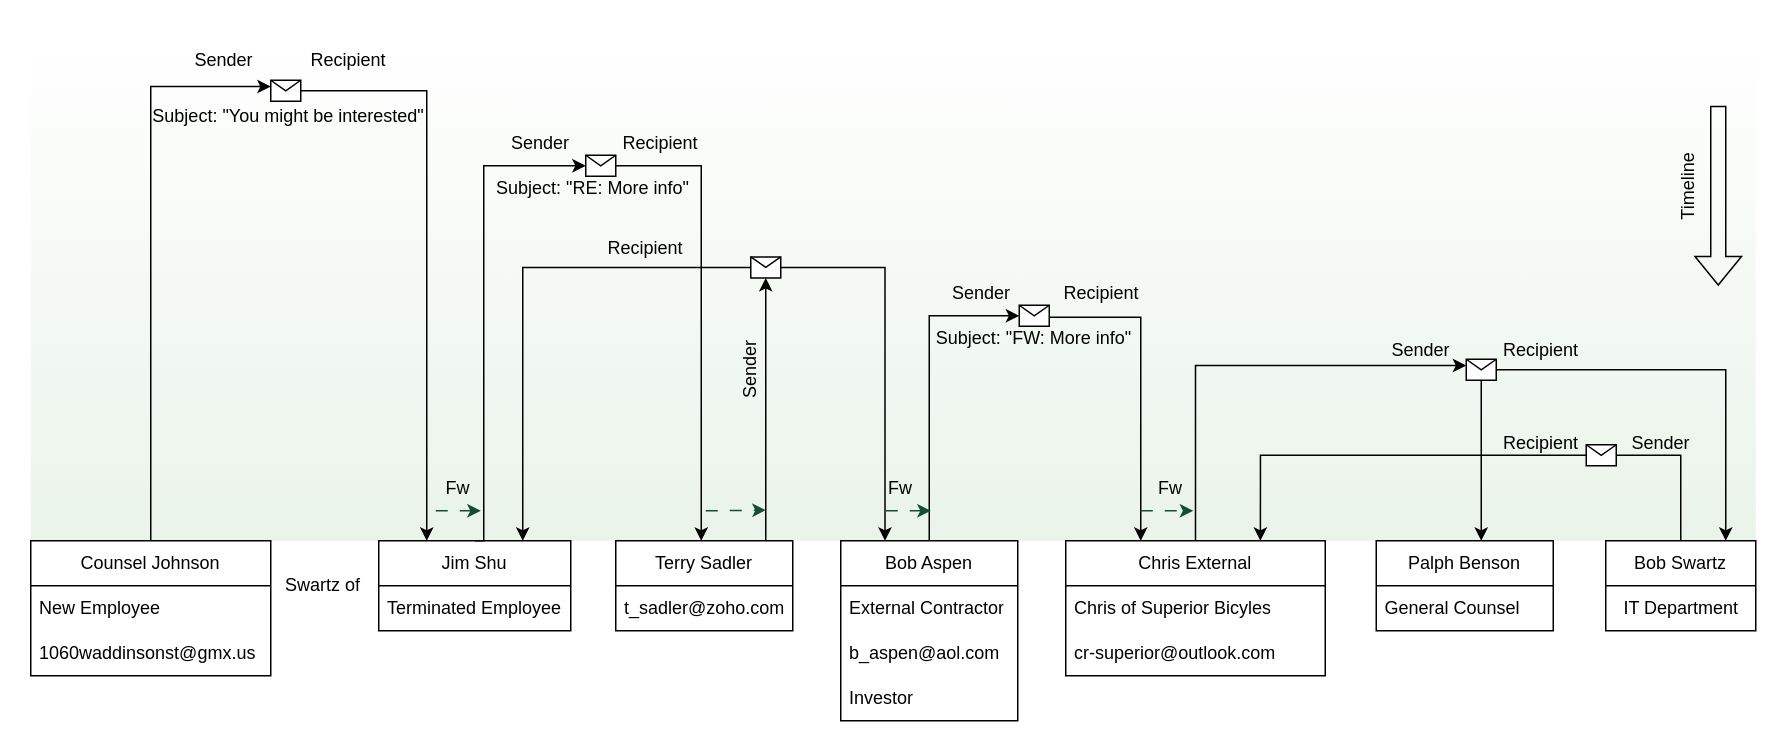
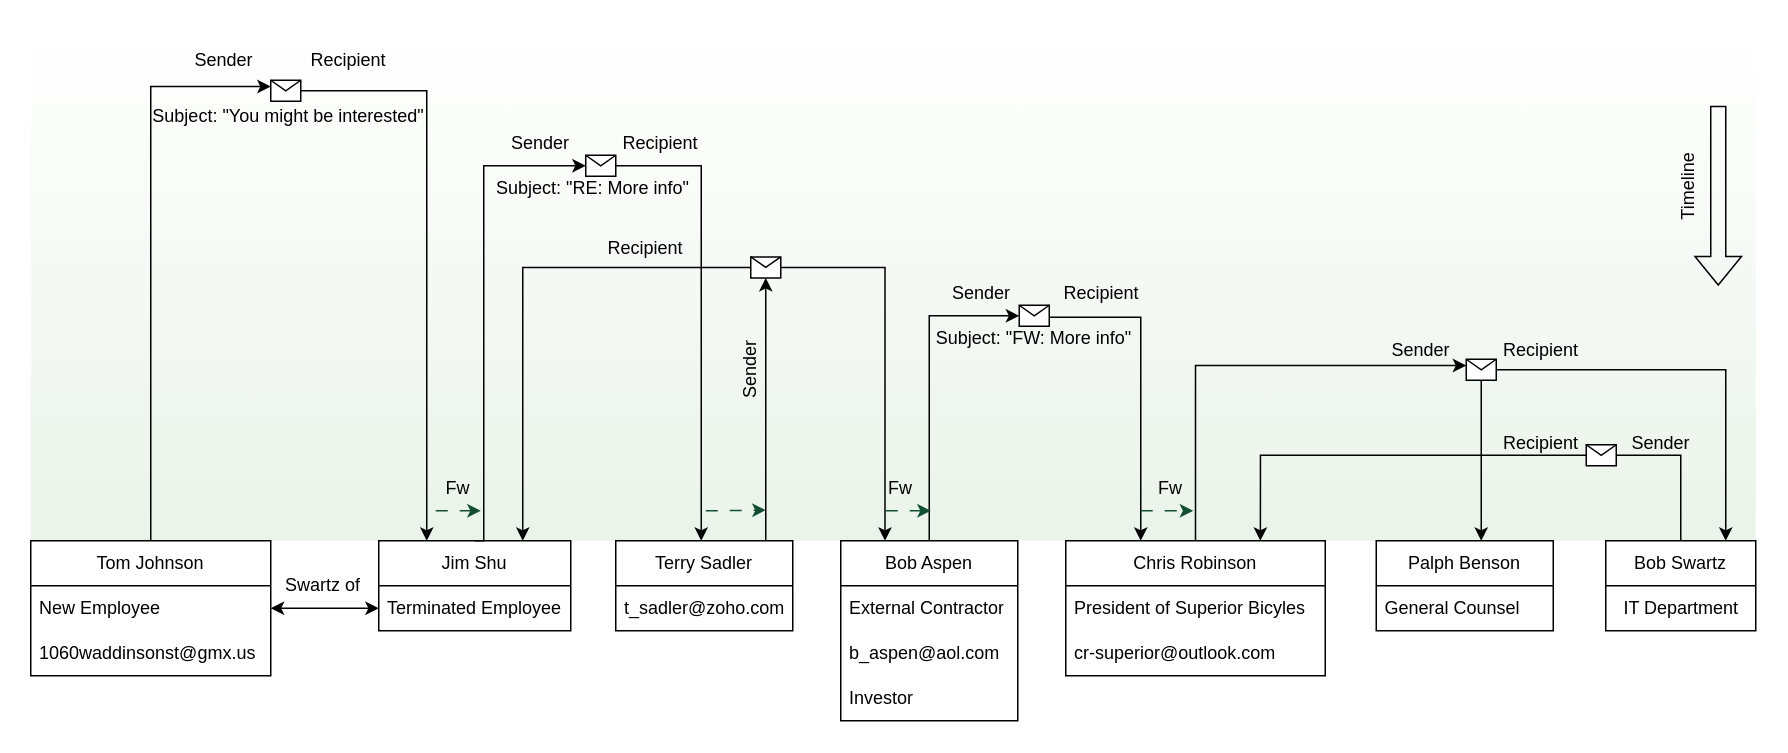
(151, 563) -> (151, 563)
(1196, 563) -> (1196, 563)
none -> (325, 608)
(1184, 608) -> (1197, 608)
